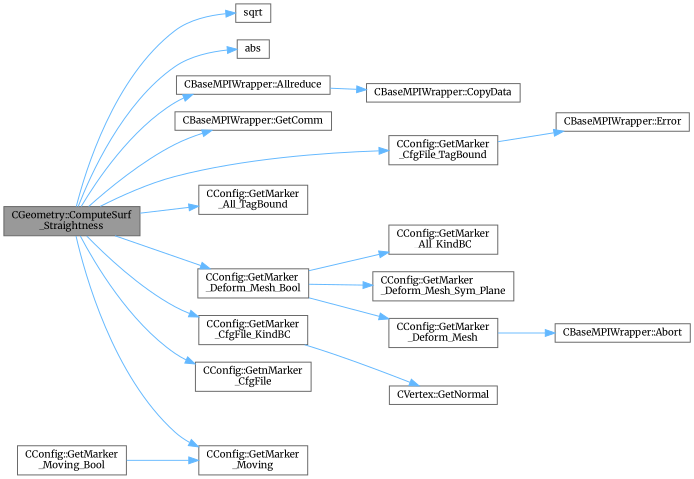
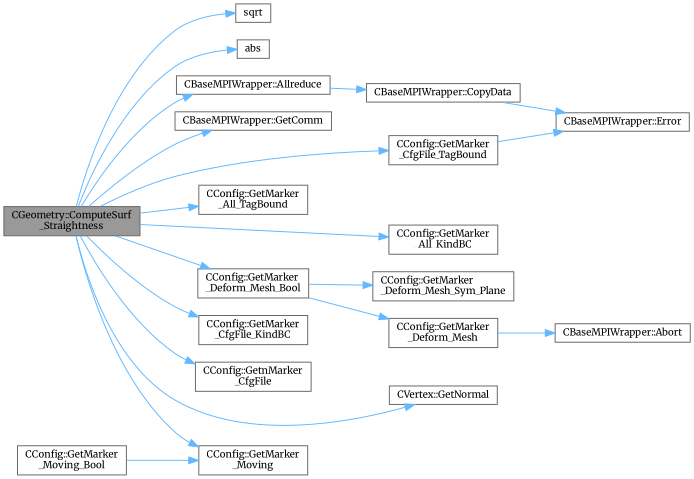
none -> (528, 107)
(344, 263) -> (259, 231)
(358, 363) -> (193, 408)
